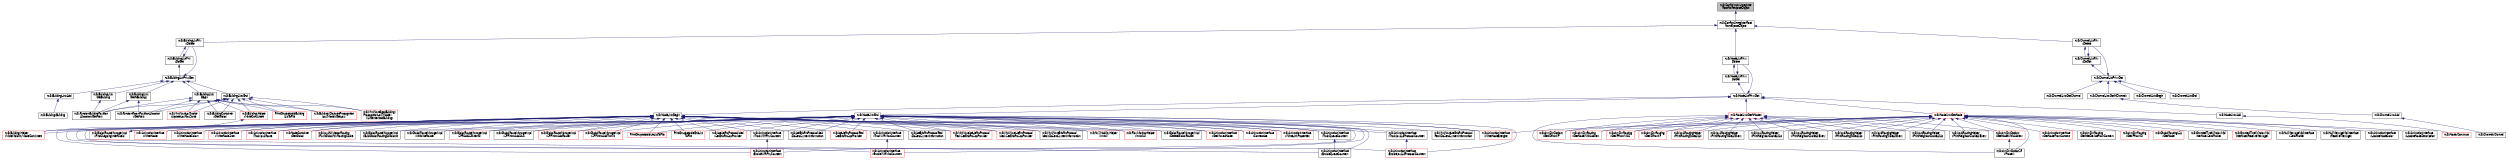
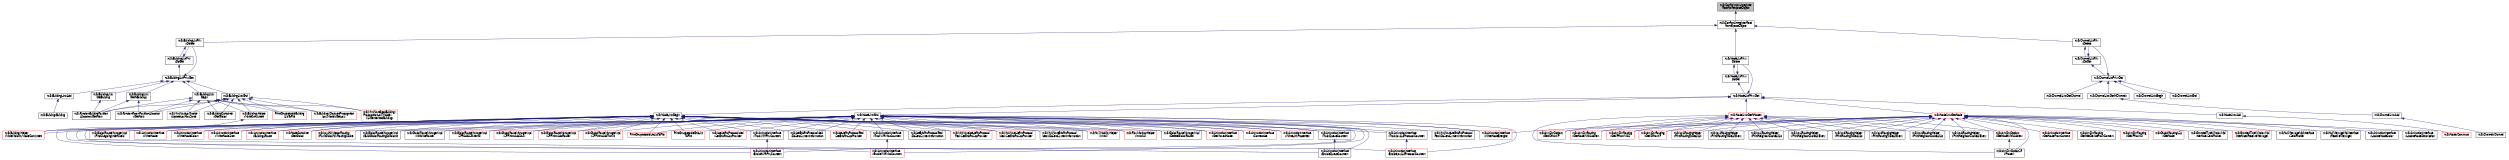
(393, 122) -> (389, 122)
none -> (604, 124)
none -> (878, 126)
(262, 135) -> (262, 135)
(514, 135) -> (514, 135)
